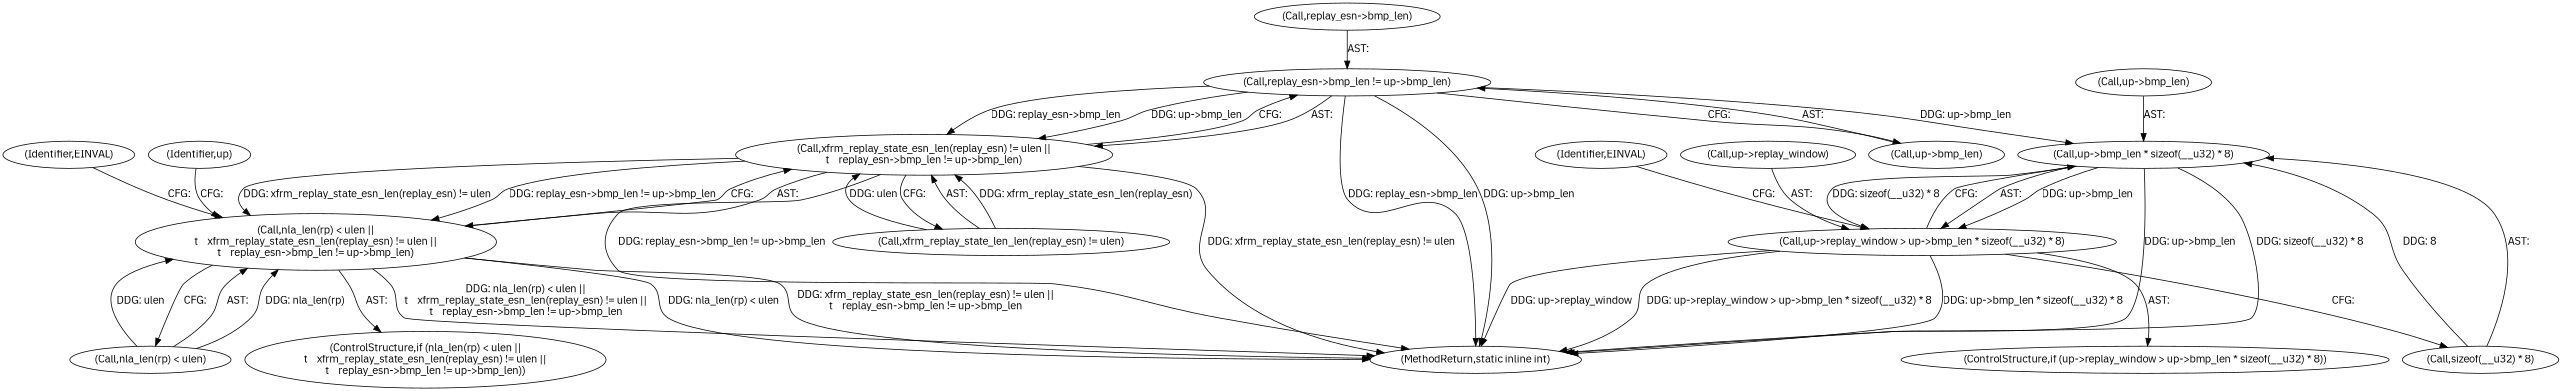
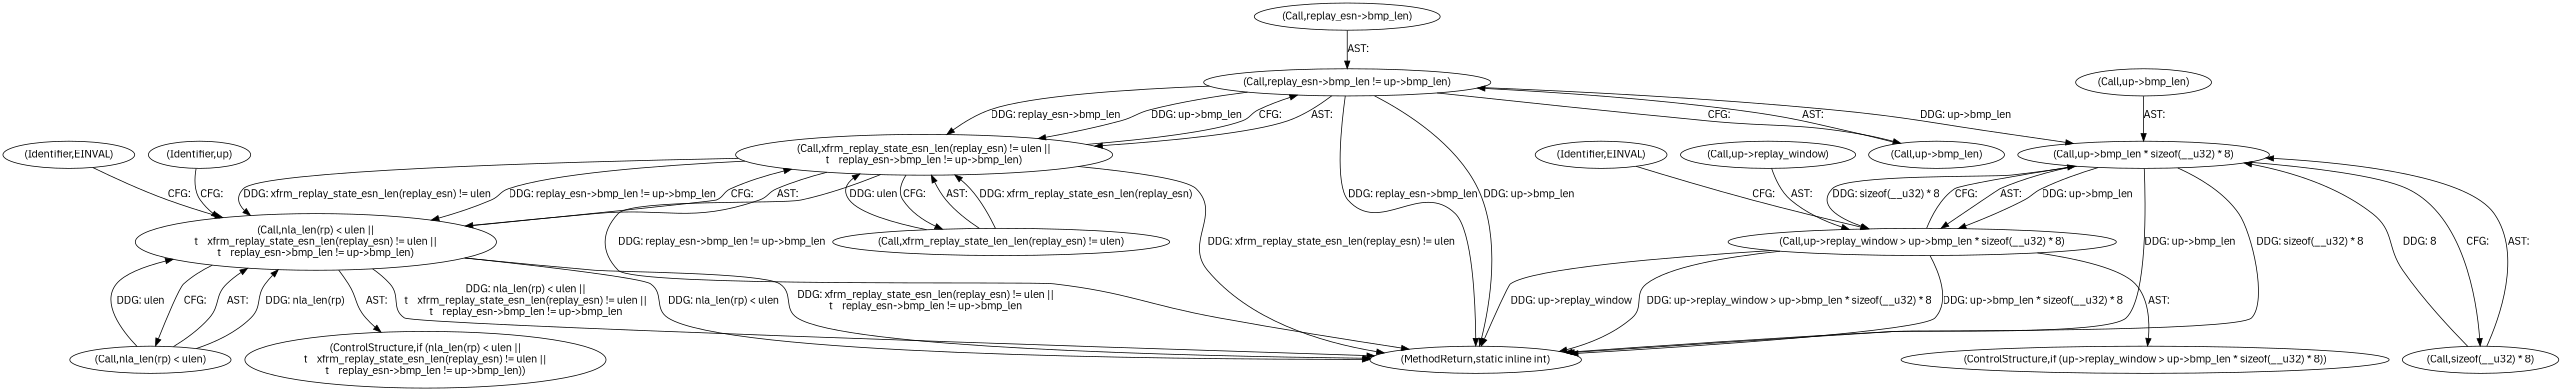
(2225, 292) -> (2413, 192)
